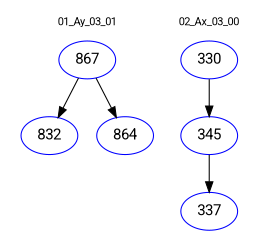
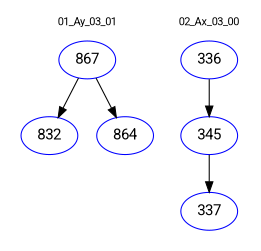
(209, 60) -> (209, 60)
